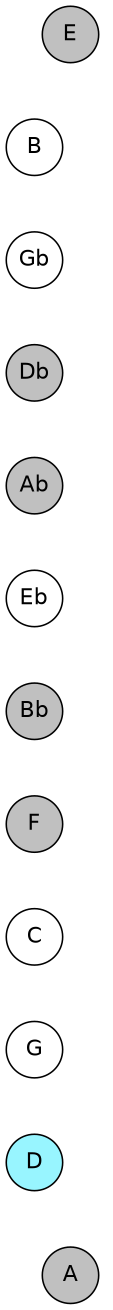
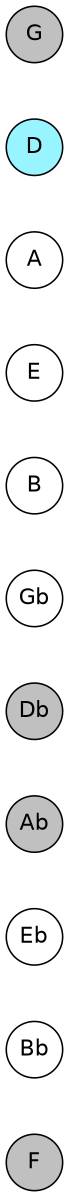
(70, 34) -> (34, 373)
(34, 711) -> (34, 1050)
(34, 937) -> none
(34, 1050) -> (34, 34)
(70, 1275) -> (34, 260)
